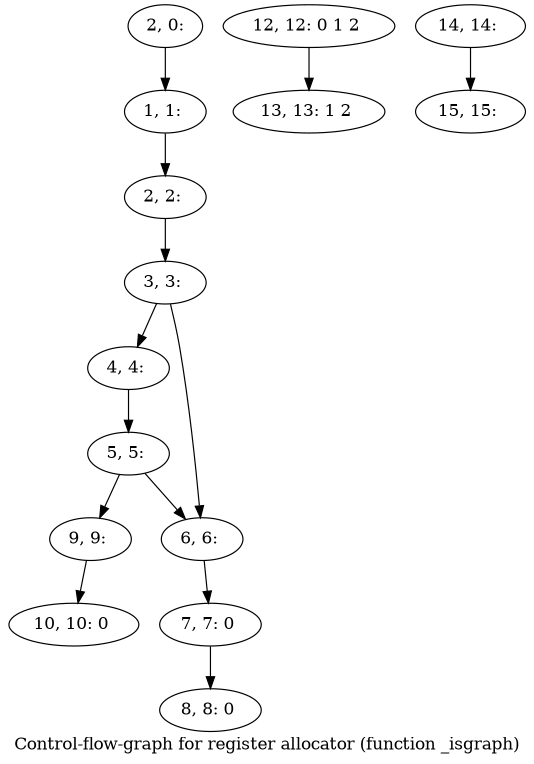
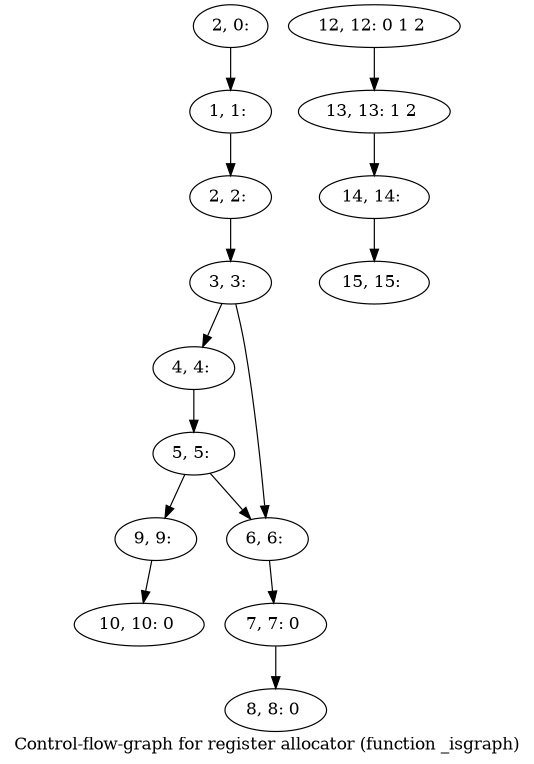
none -> (374, 149)
